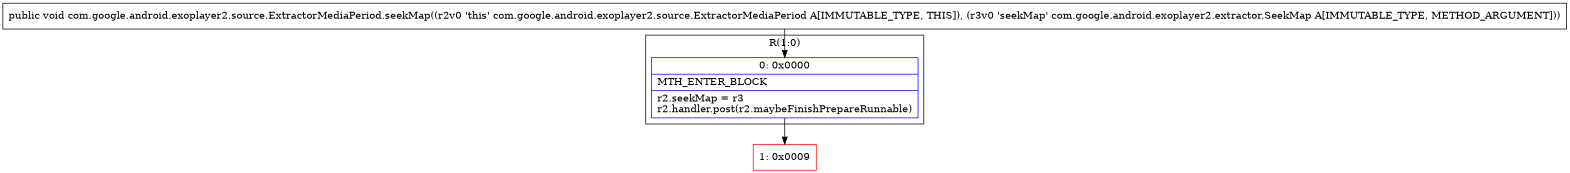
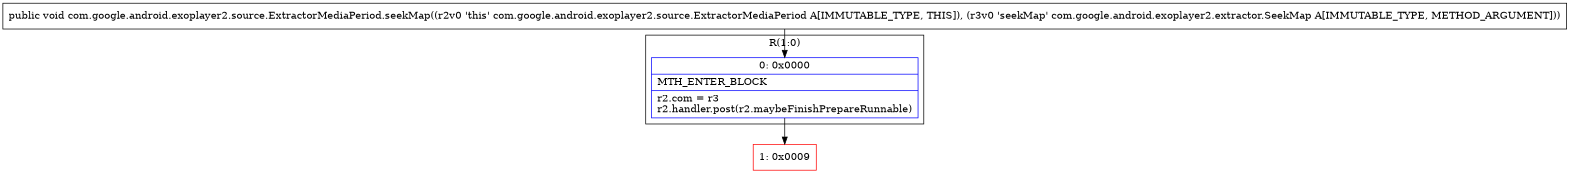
(701, 99) -> (688, 99)
